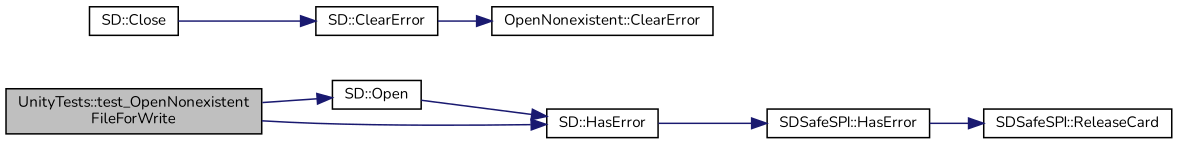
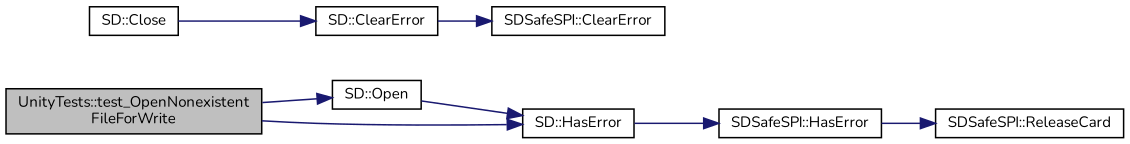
(602, 21) -> (578, 21)
